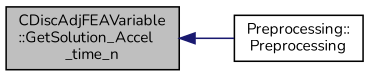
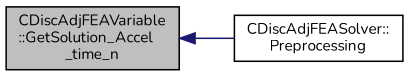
(299, 38) -> (319, 38)
